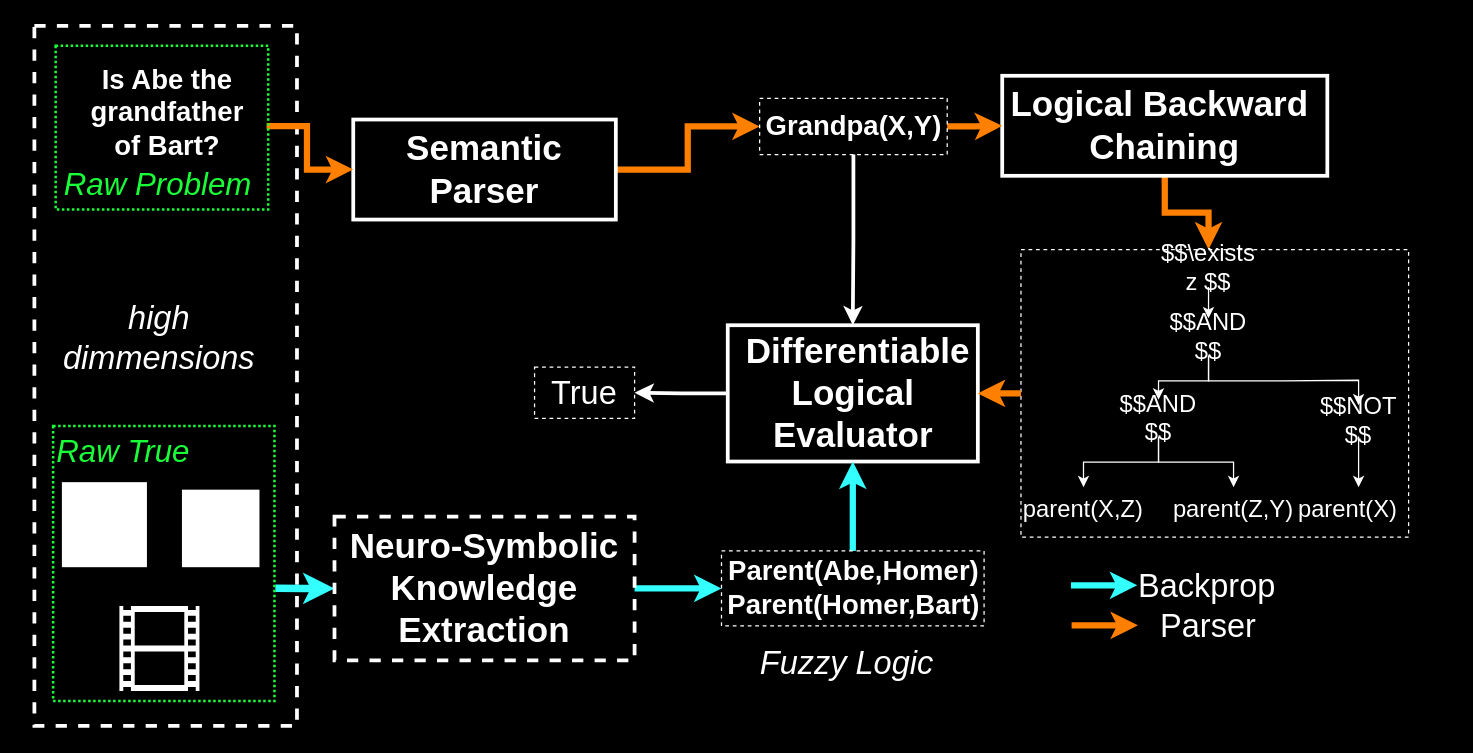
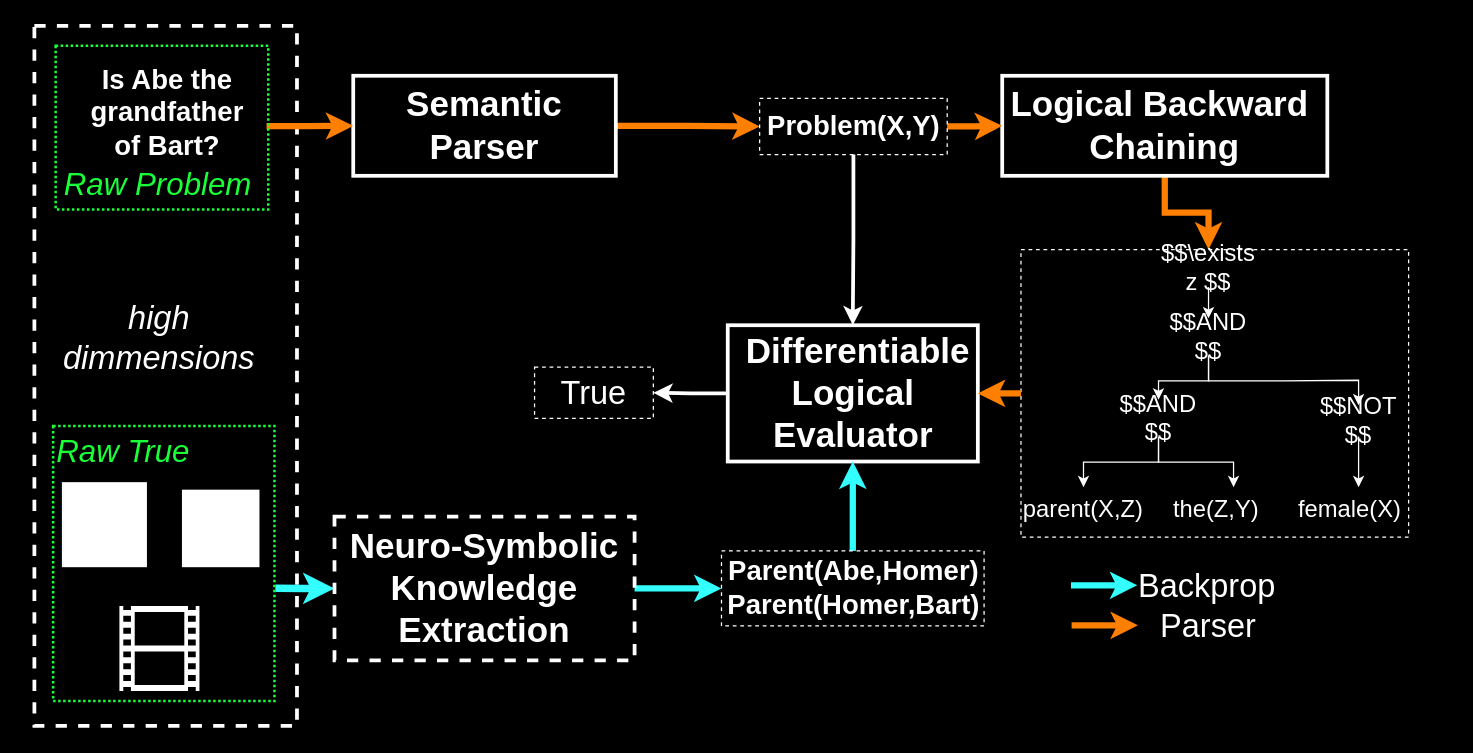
(854, 127) -> (854, 127)
(484, 169) -> (484, 126)
(584, 393) -> (594, 393)
(1243, 510) -> (1223, 510)
(1358, 510) -> (1355, 510)
(847, 663) -> none
